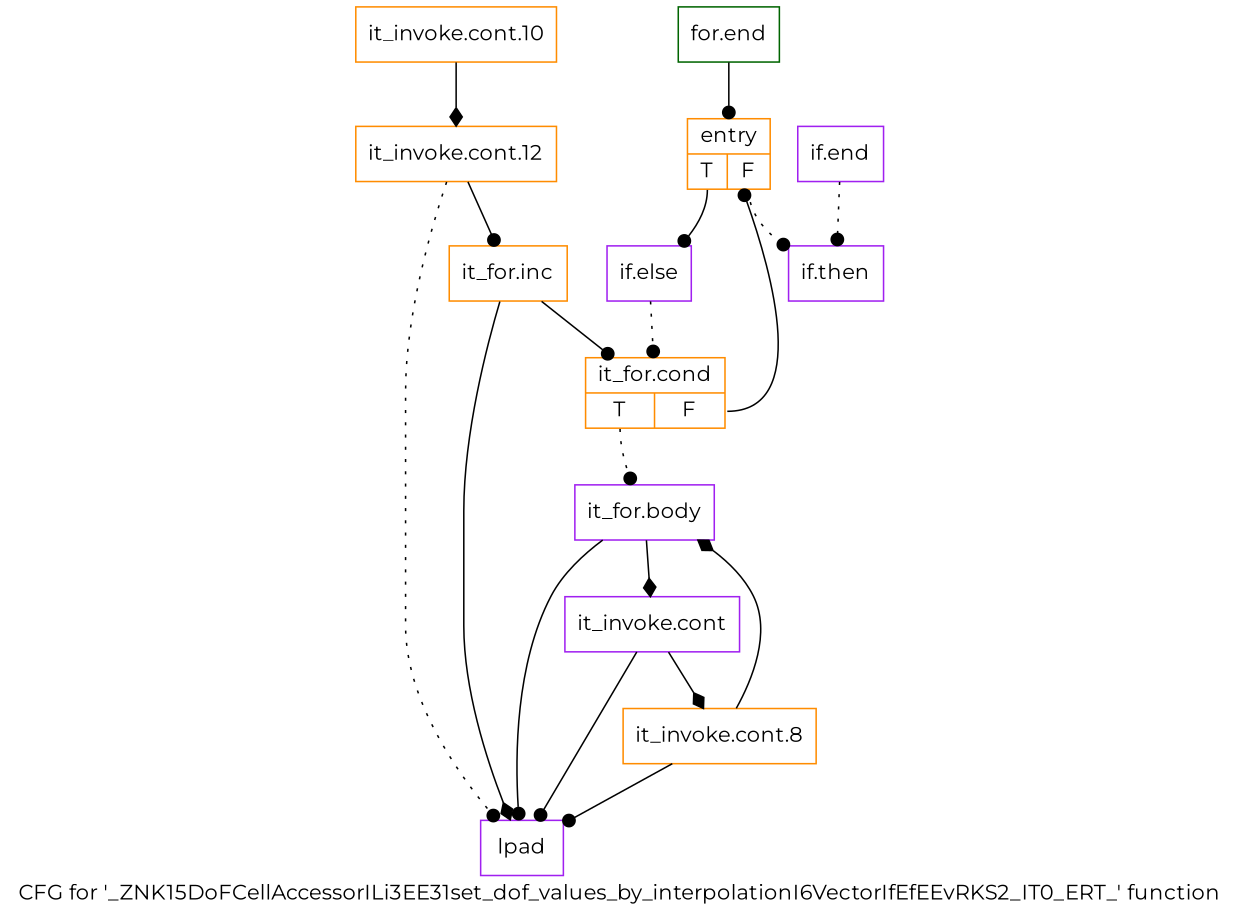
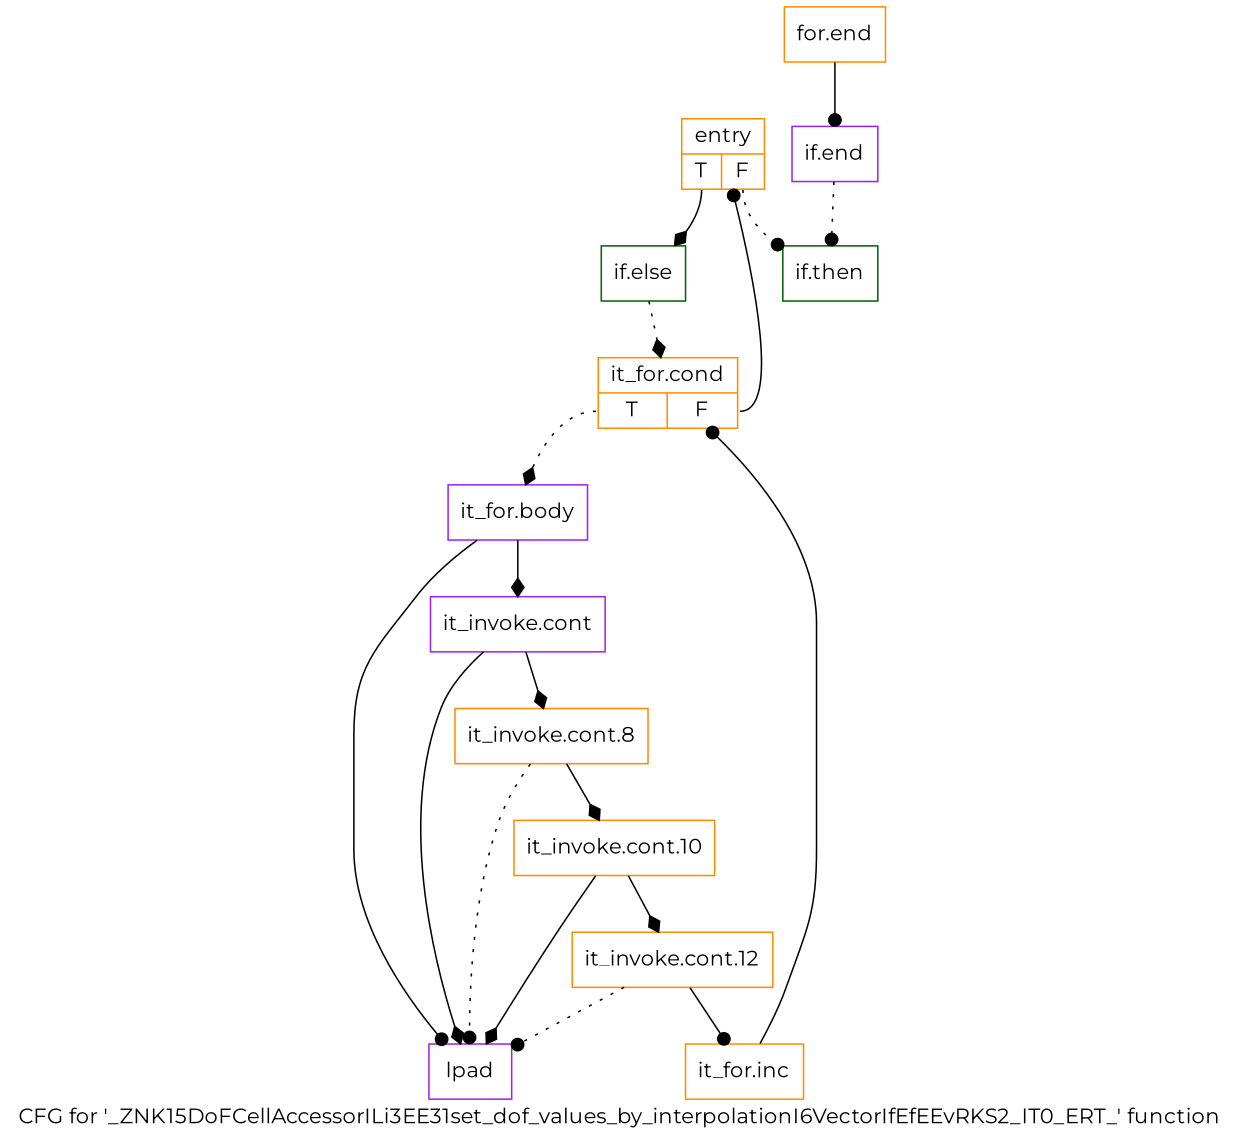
(729, 34) -> (835, 34)
(729, 84) -> (835, 88)
(702, 215) -> (697, 212)
(649, 273) -> (643, 273)
(836, 273) -> (830, 273)
(652, 323) -> (653, 320)
(622, 451) -> (557, 430)
(464, 553) -> (545, 951)
(760, 623) -> (578, 784)
(590, 731) -> (421, 832)
(623, 791) -> (481, 893)
